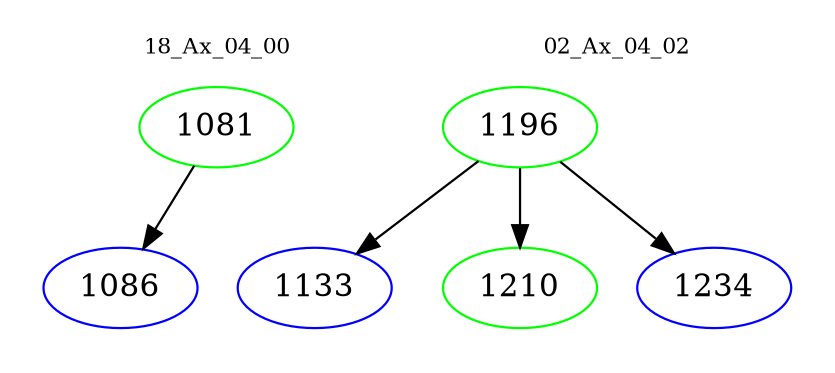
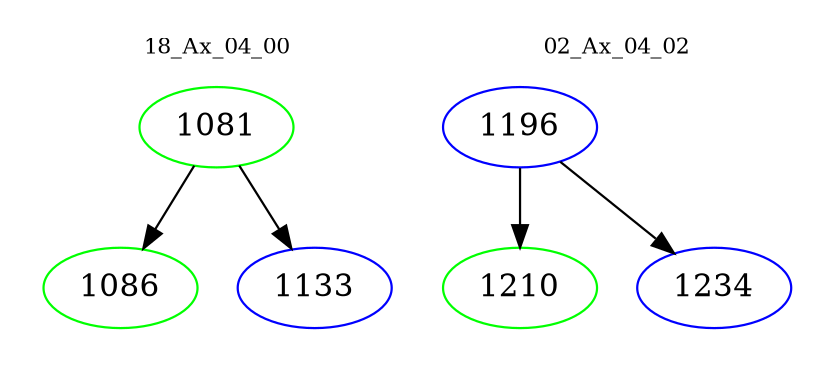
(520, 127) -> (520, 127)
(440, 190) -> (259, 197)
(121, 288) -> (121, 288)
